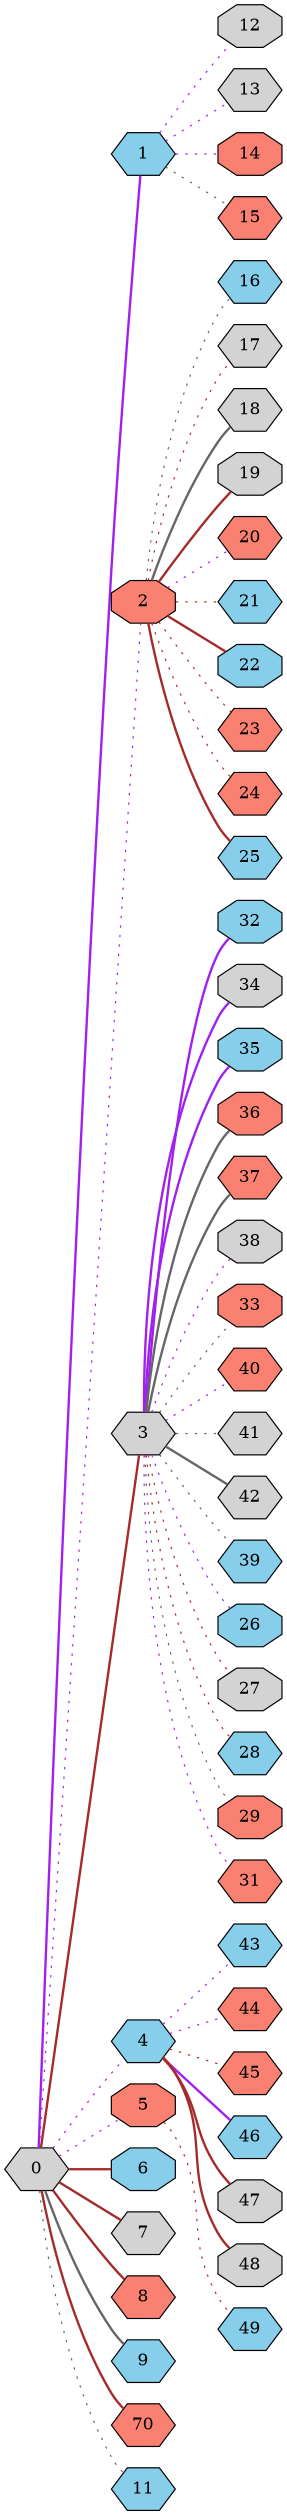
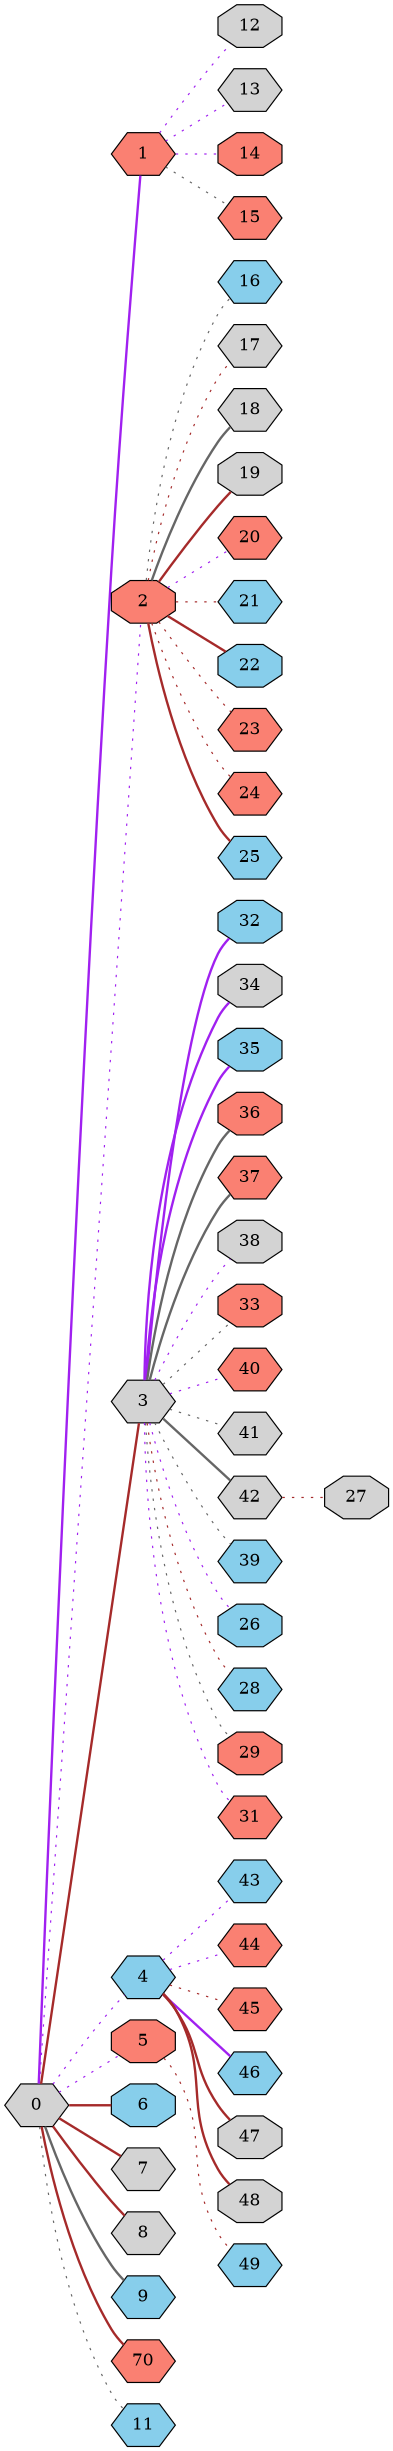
(143, 154) -> (143, 154)
(178, 1568) -> (303, 1497)
(143, 2297) -> (143, 2233)
